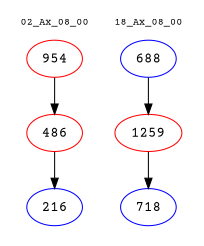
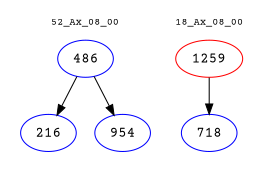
(55, 22) -> (86, 22)
(55, 59) -> (123, 133)
(148, 59) -> none
(55, 91) -> (102, 91)
(55, 133) -> (86, 59)
